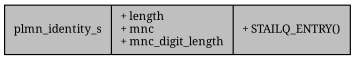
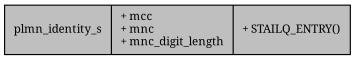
(142, 17) -> (137, 17)
